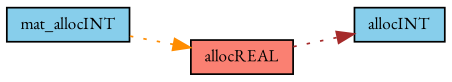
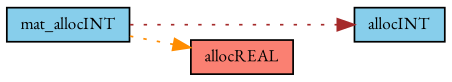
(315, 42) -> (234, 25)
